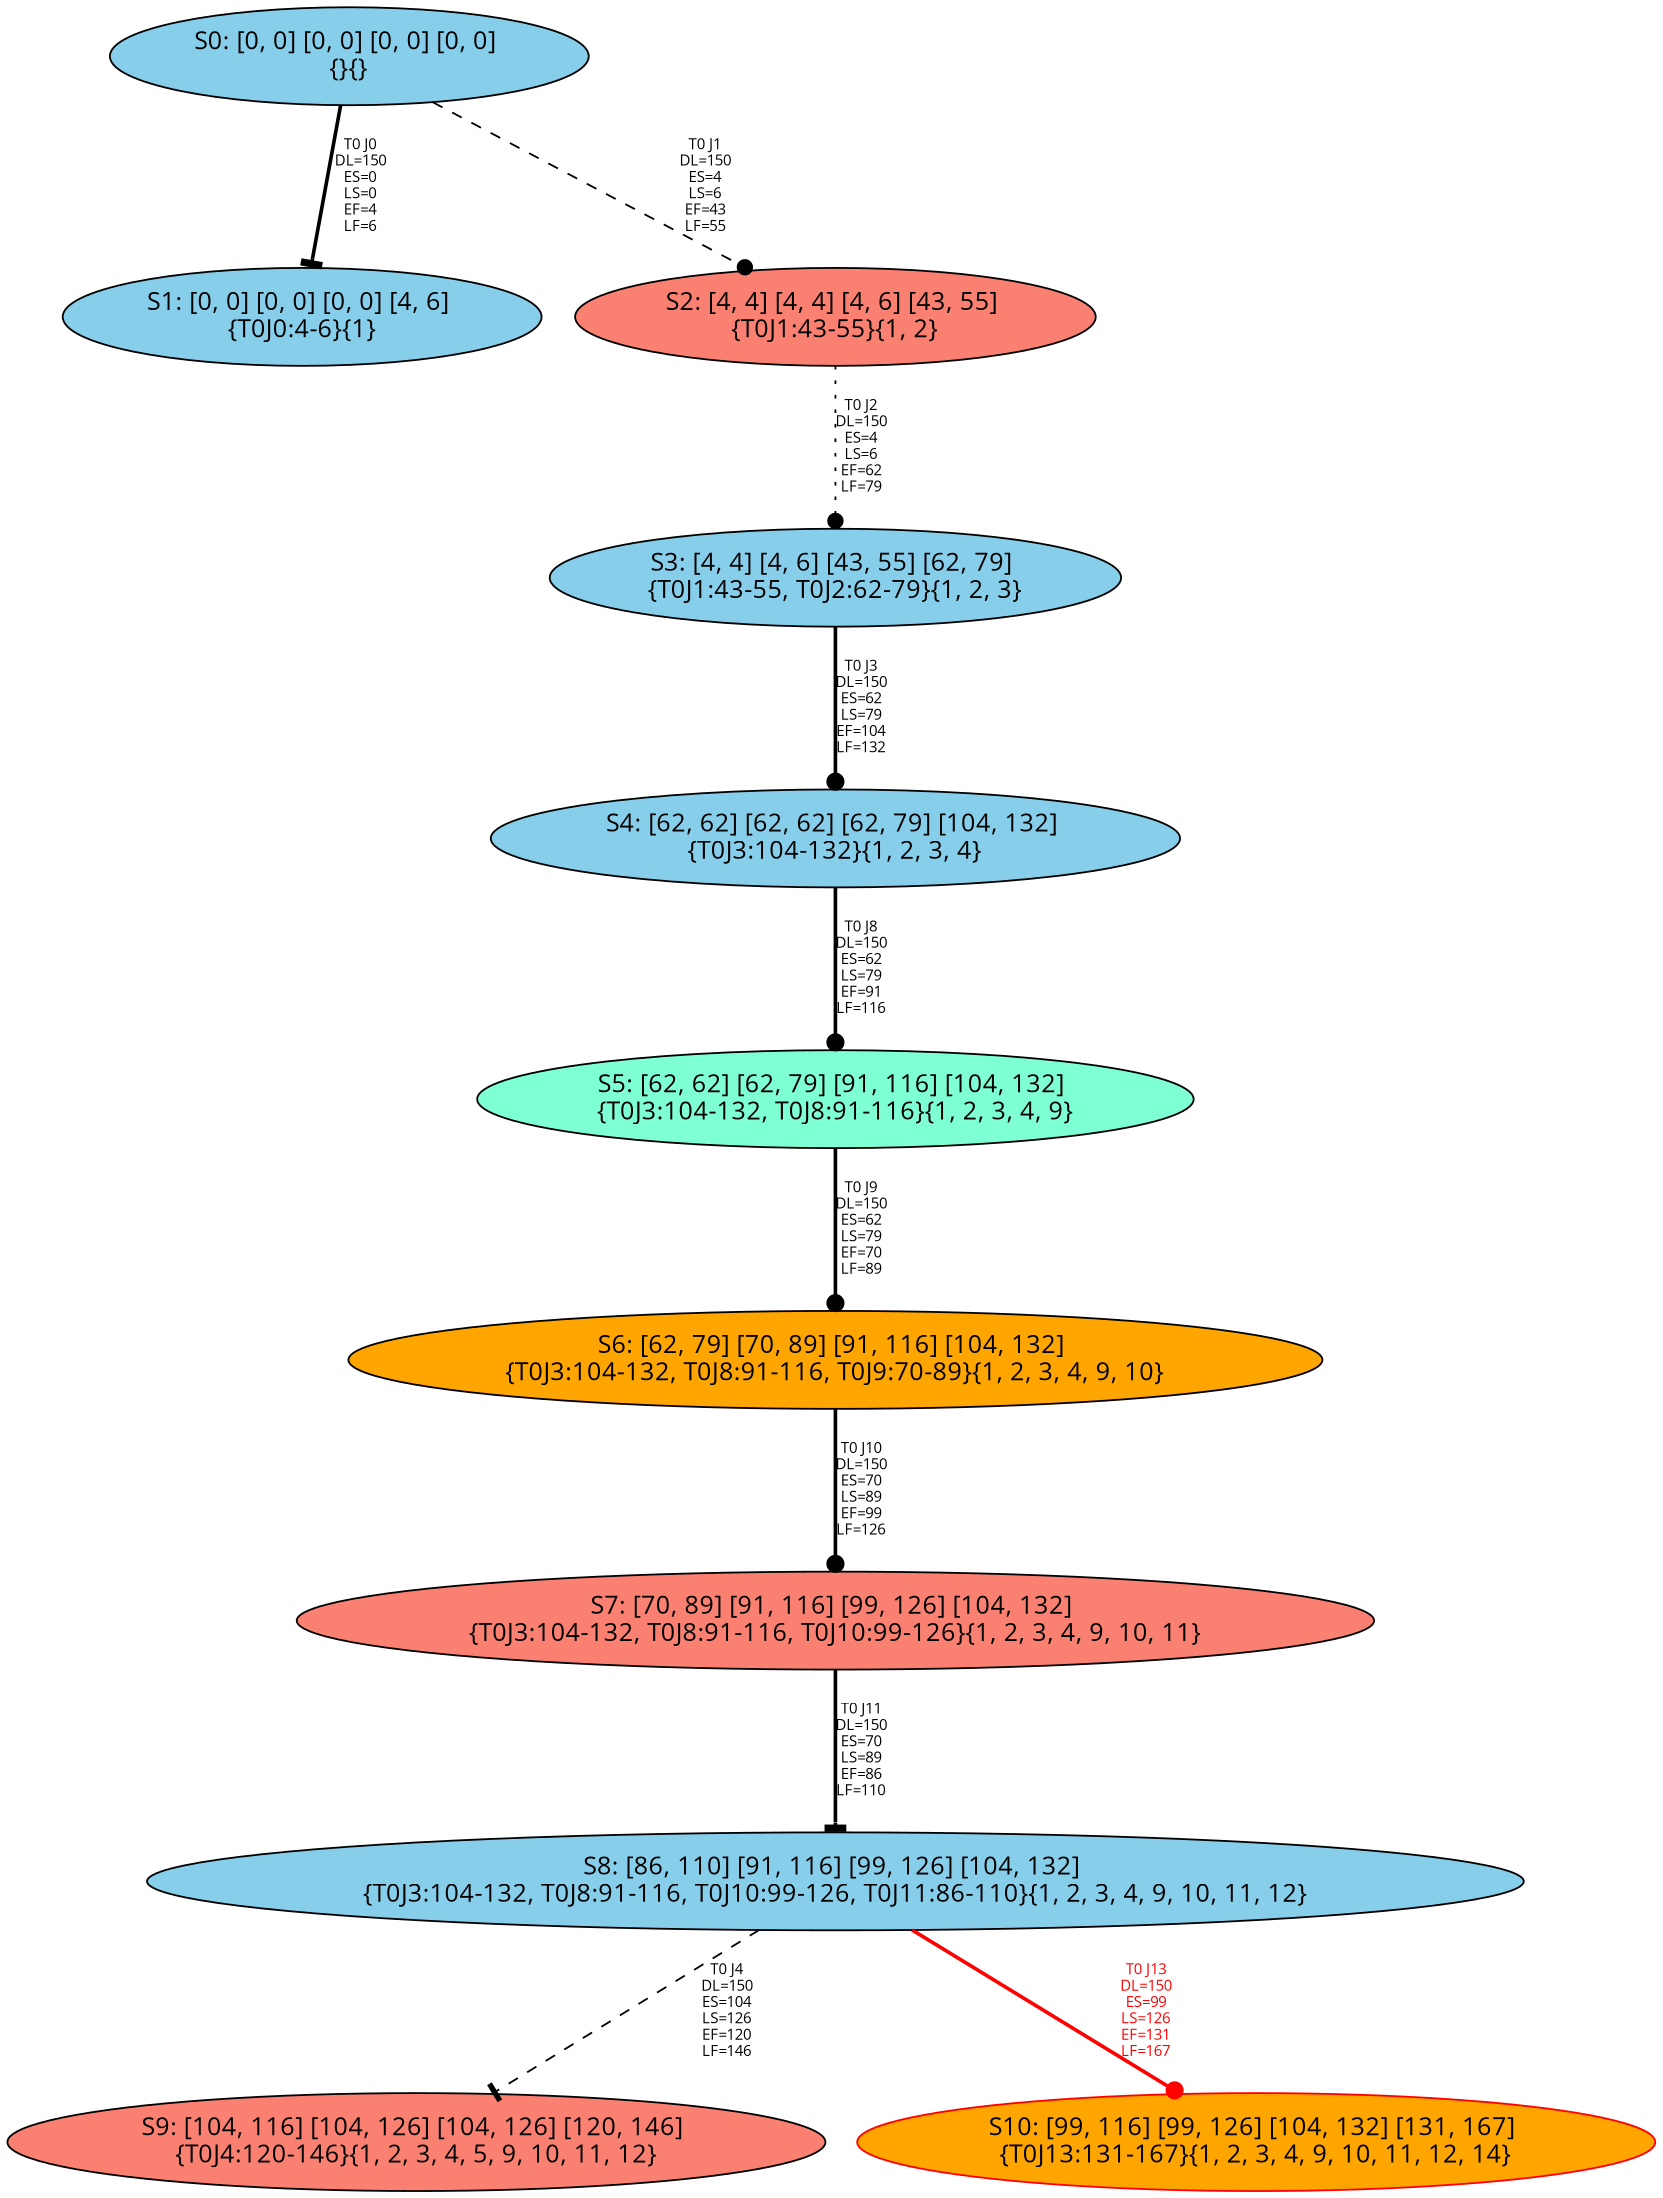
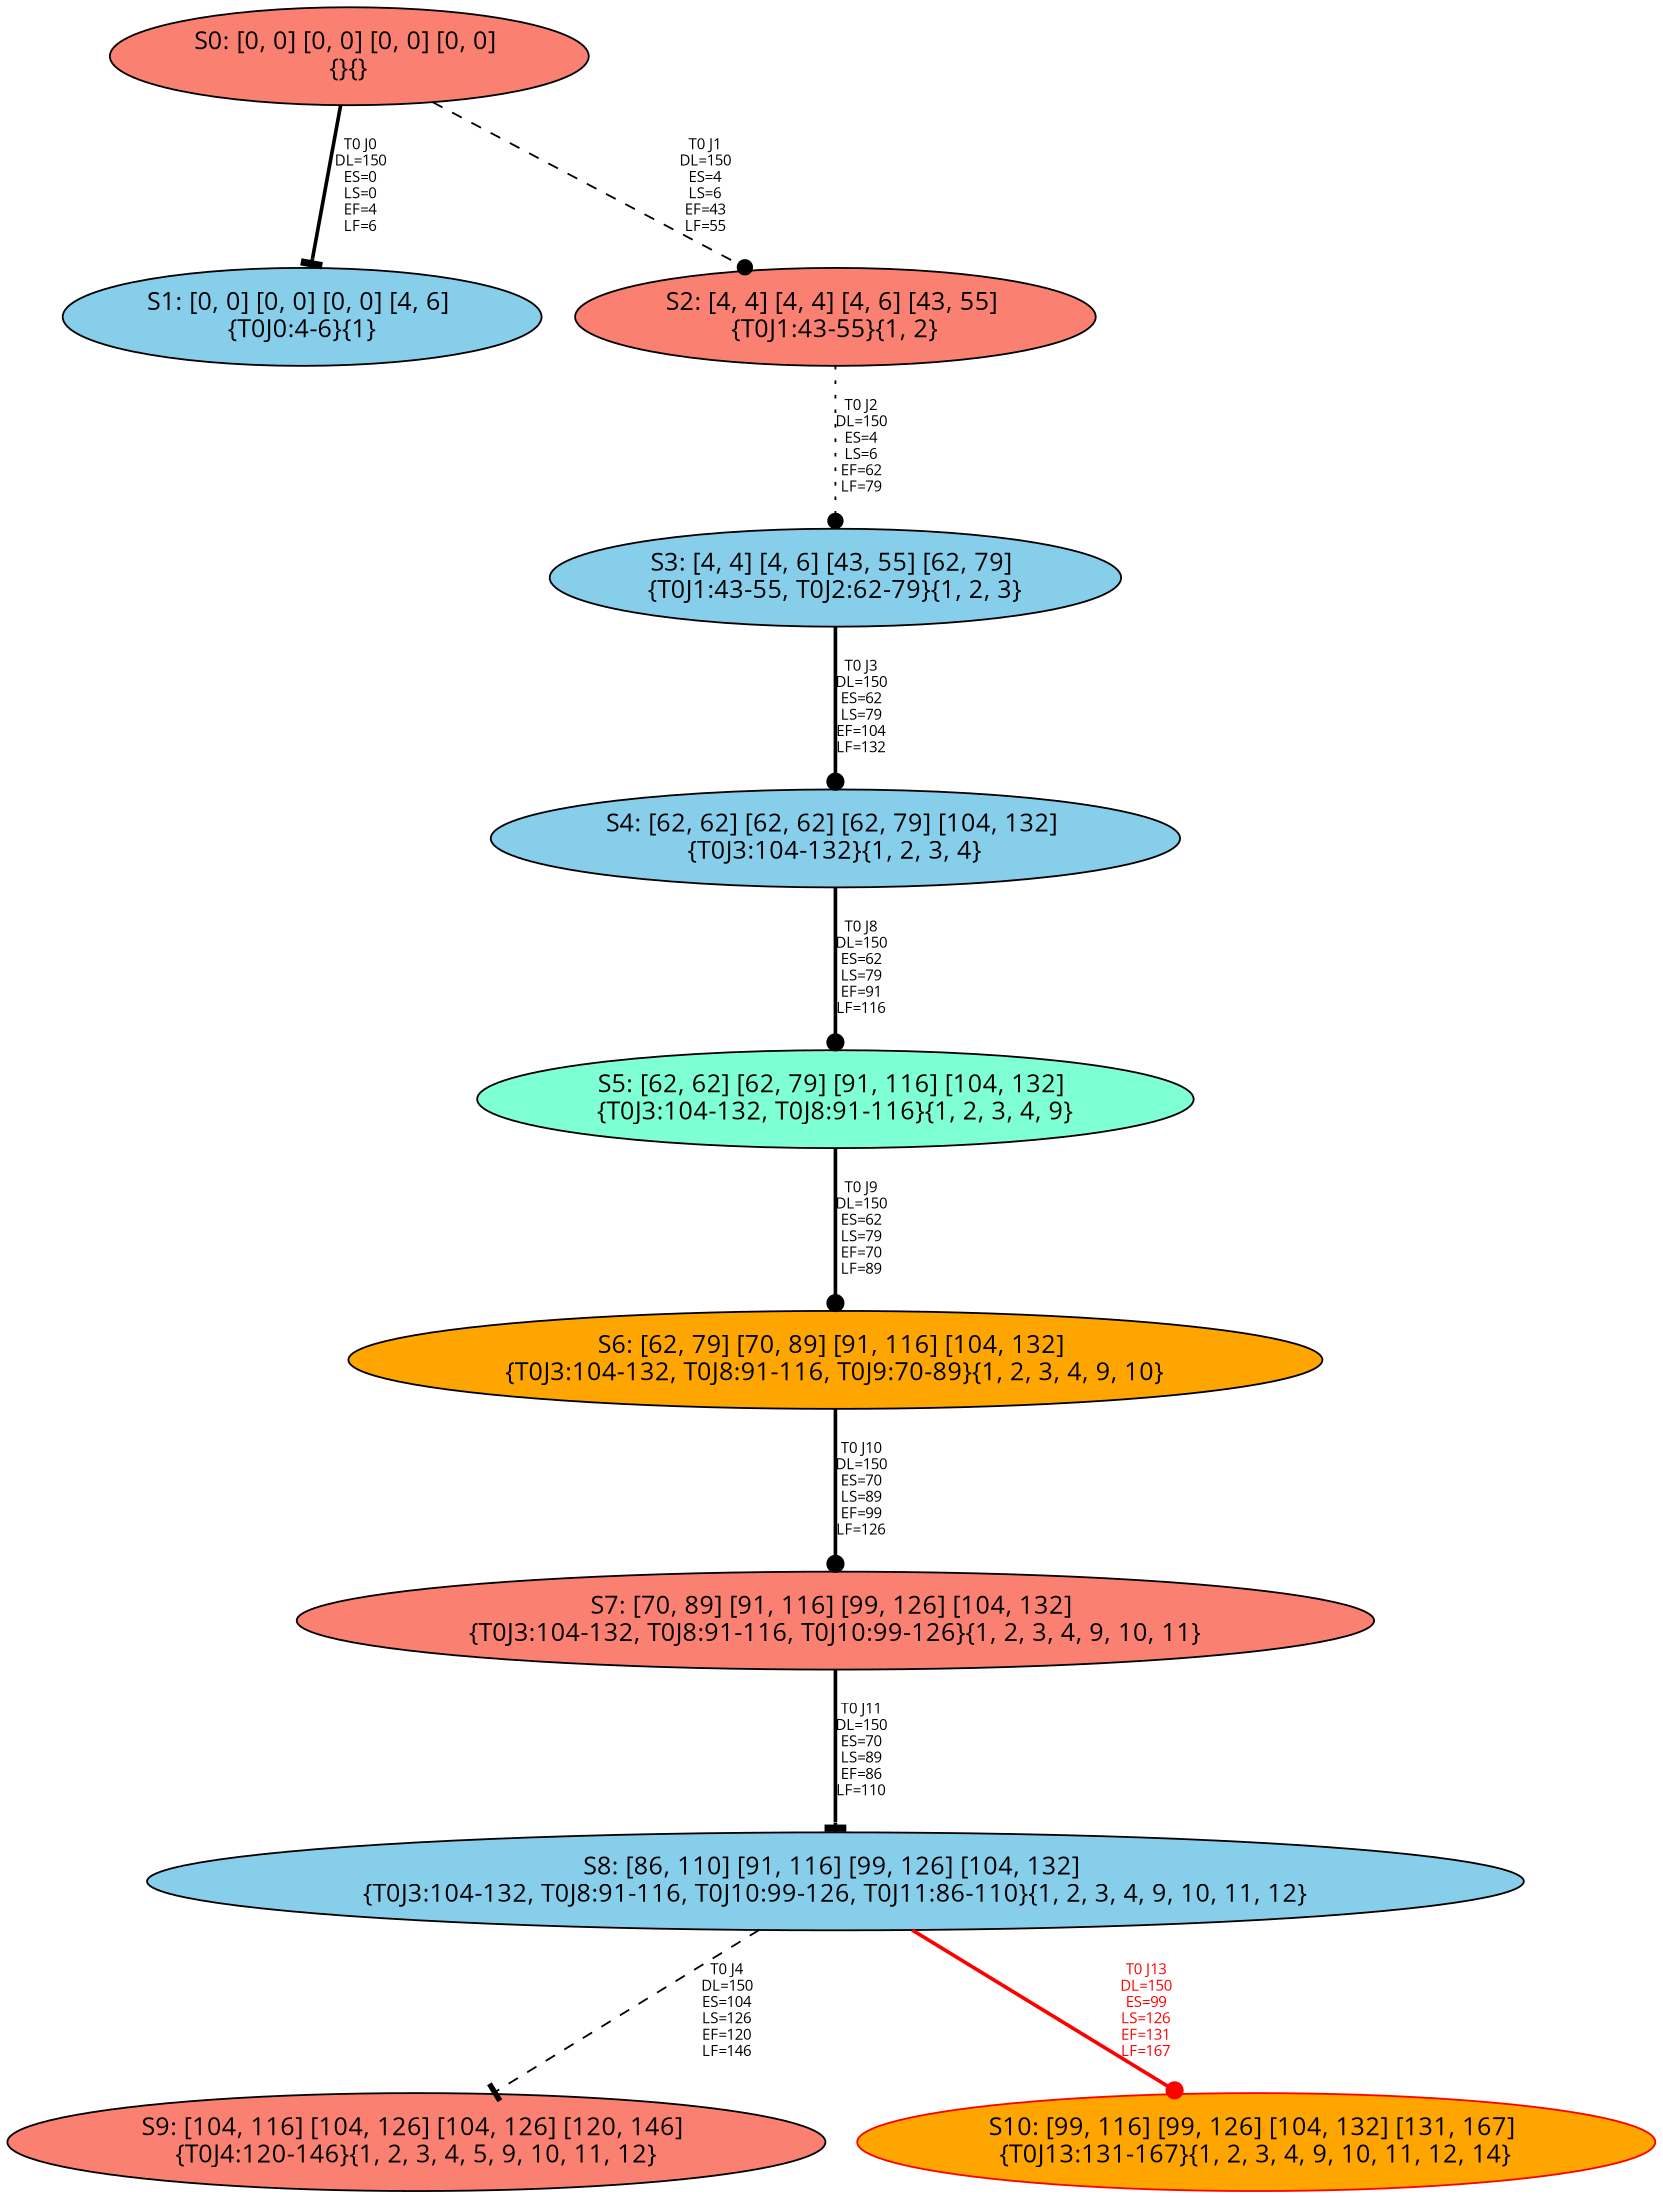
(349, 56) -> (349, 56)
